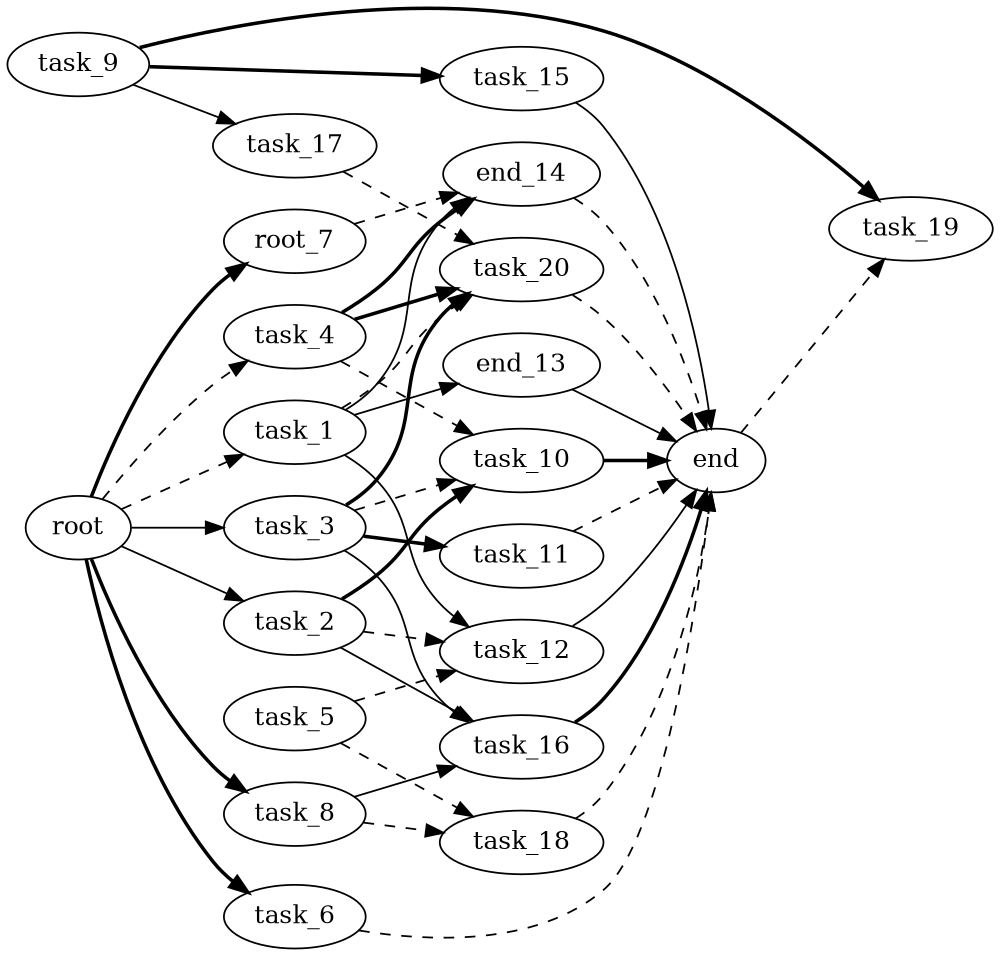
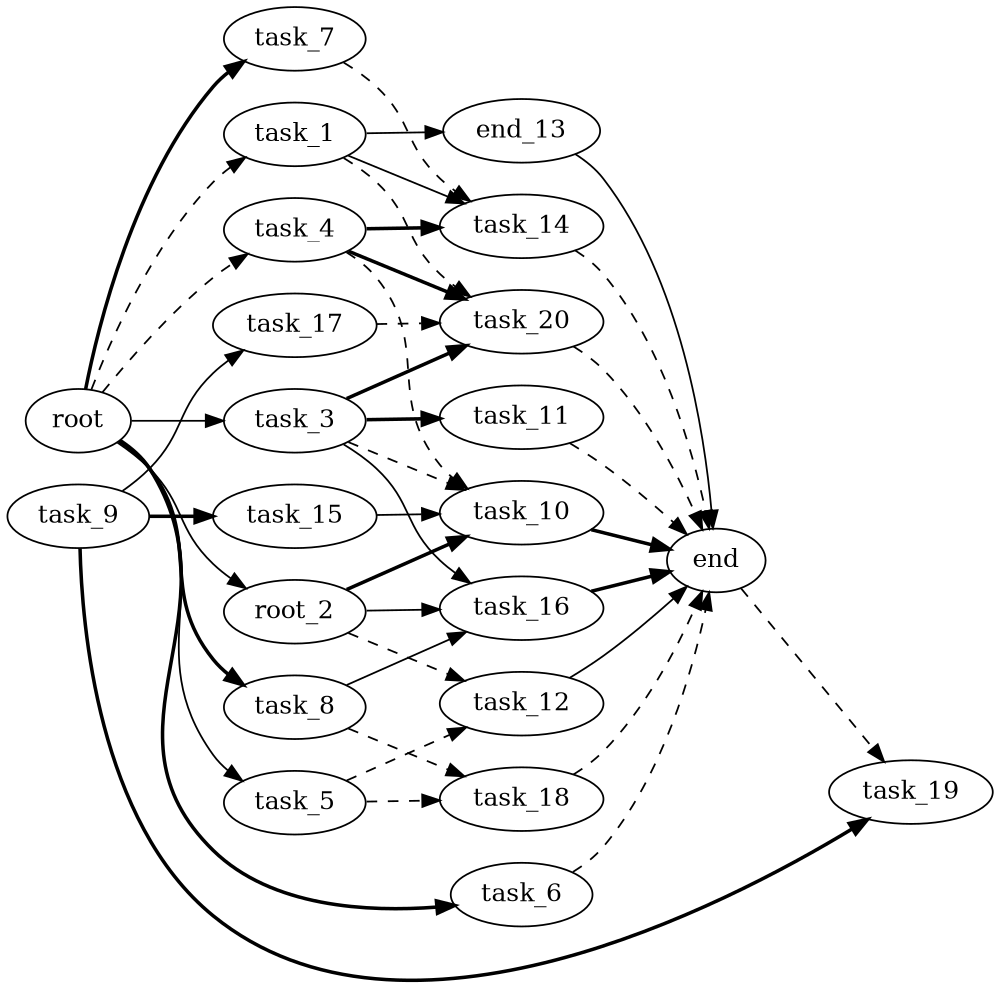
(522, 174) -> (522, 226)
(295, 241) -> (295, 39)
(667, 245) -> (396, 515)
(404, 527) -> none
(295, 623) -> (295, 612)
none -> (181, 675)
